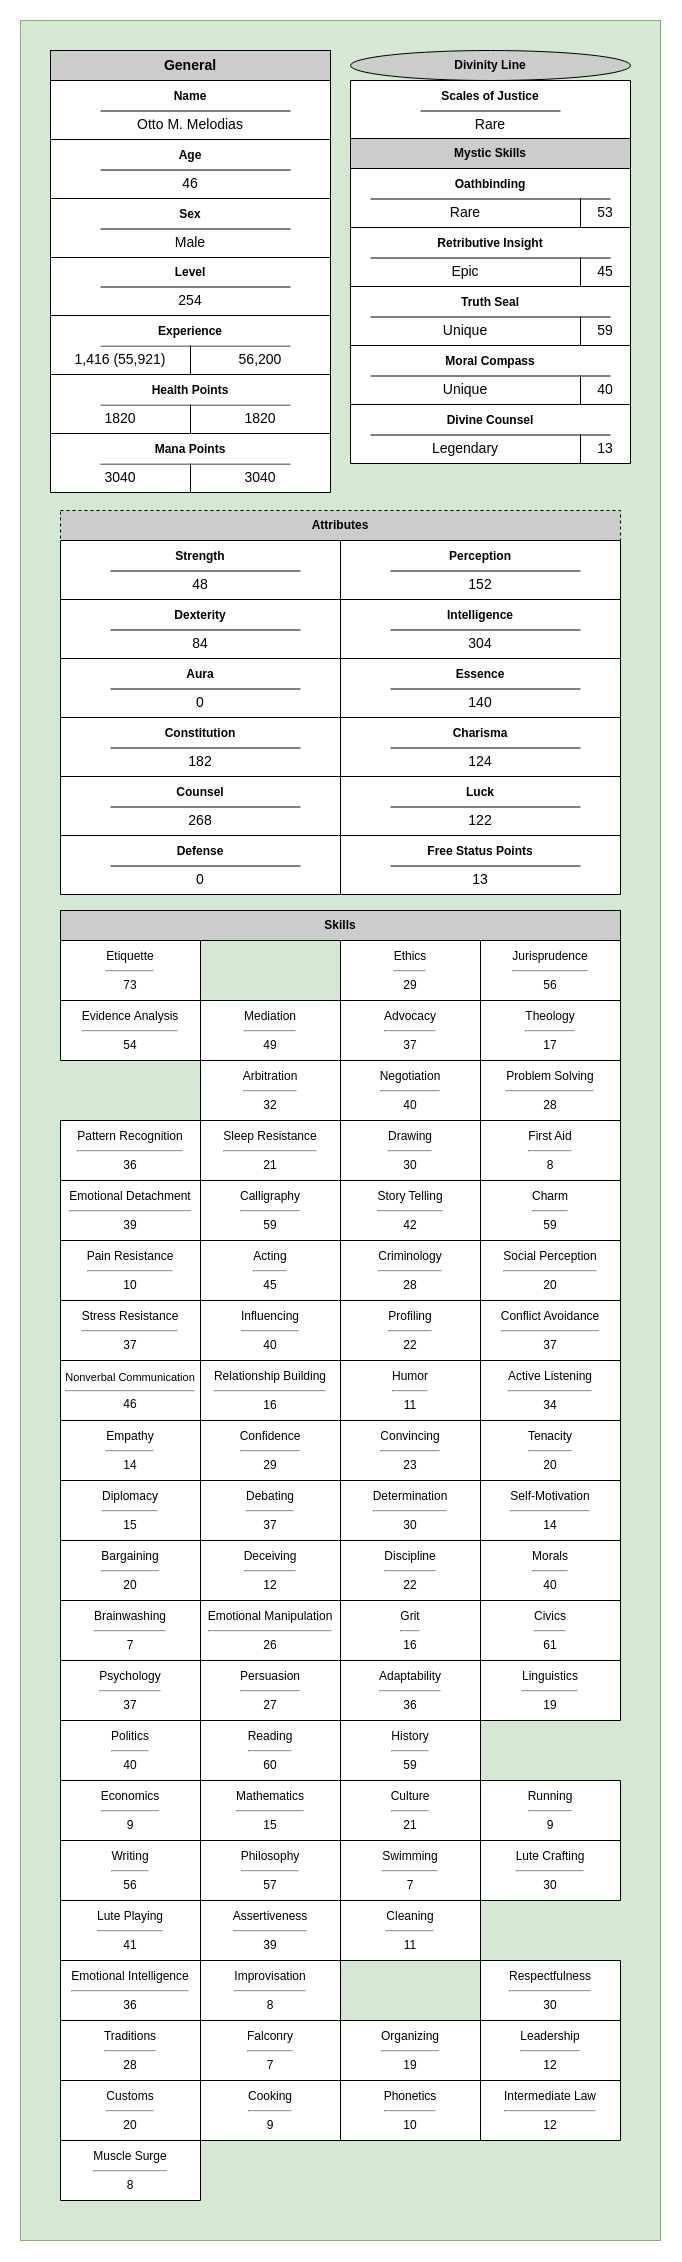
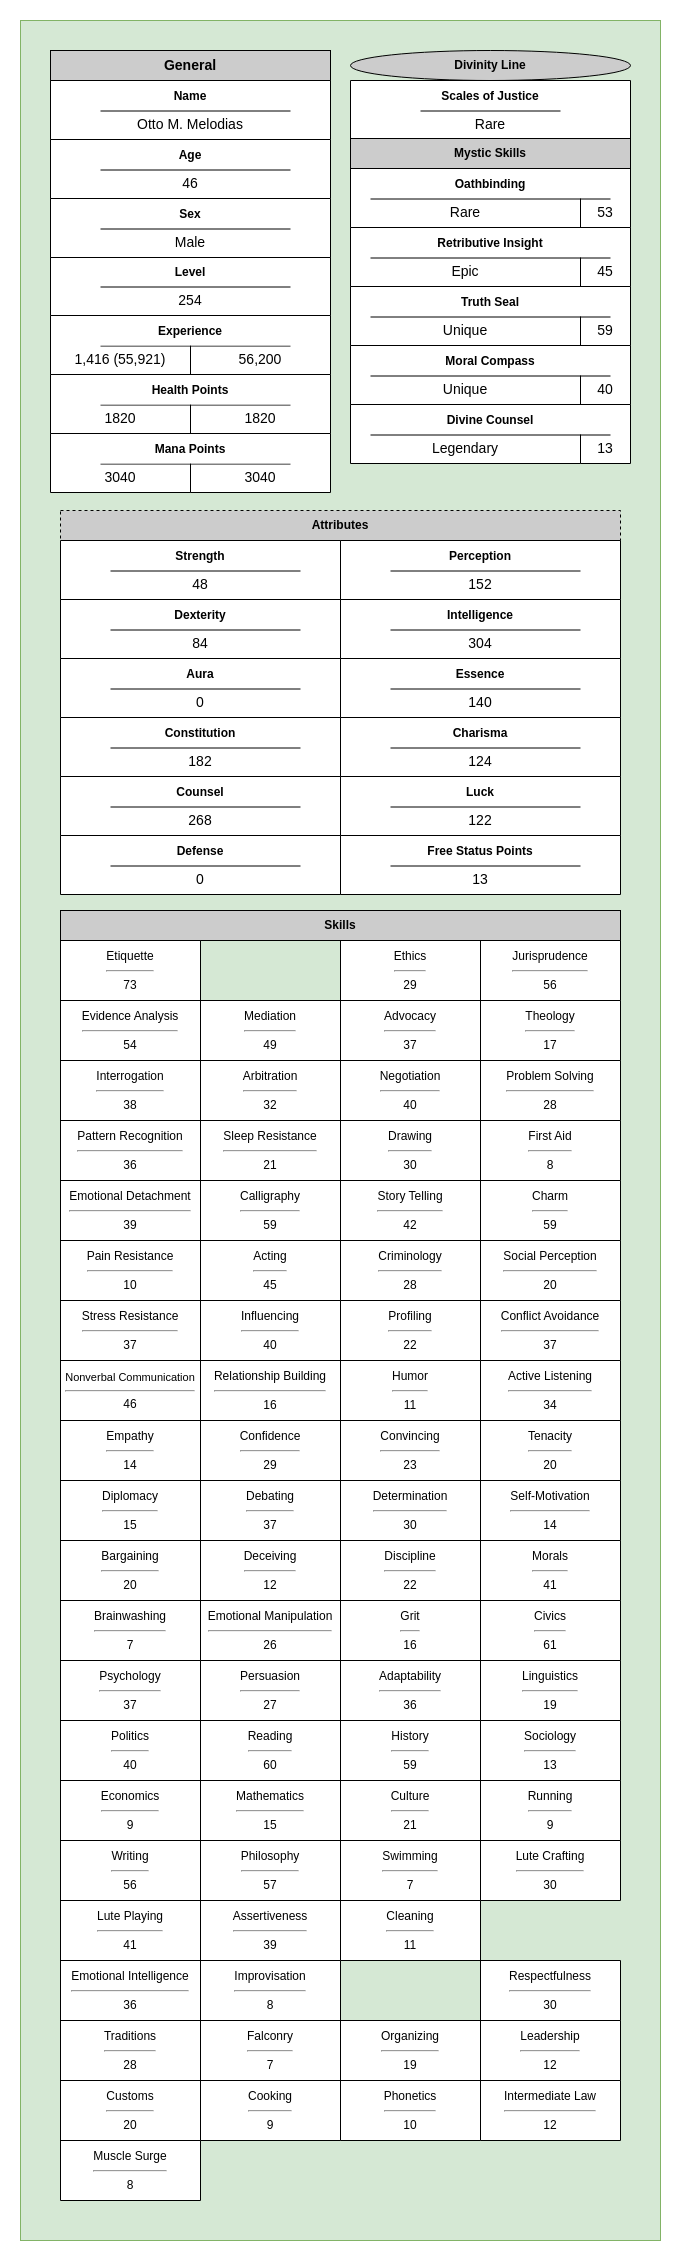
none -> (131, 1091)
(551, 1571) -> (551, 1571)
none -> (551, 1751)
